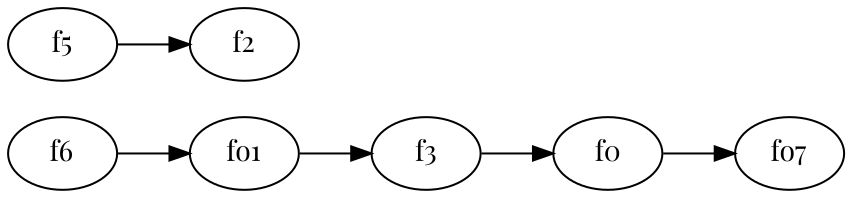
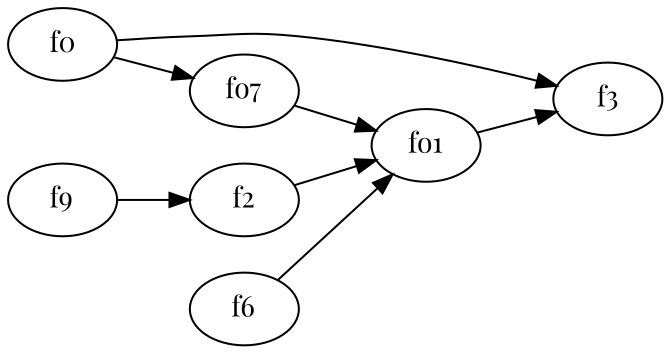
(63, 44) -> (63, 200)
none -> (326, 115)
(507, 153) -> (329, 40)
none -> (326, 176)
